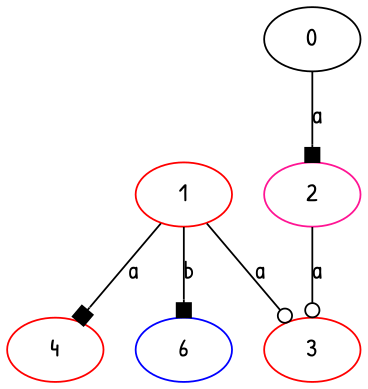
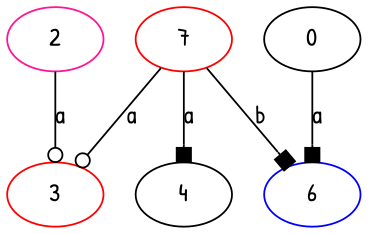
(312, 108) -> (312, 108)
(184, 195) -> (184, 39)
(55, 350) -> (184, 195)
